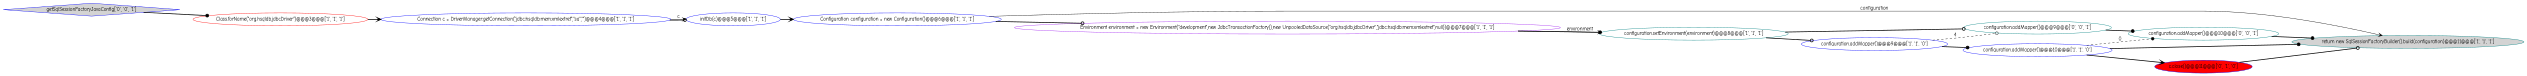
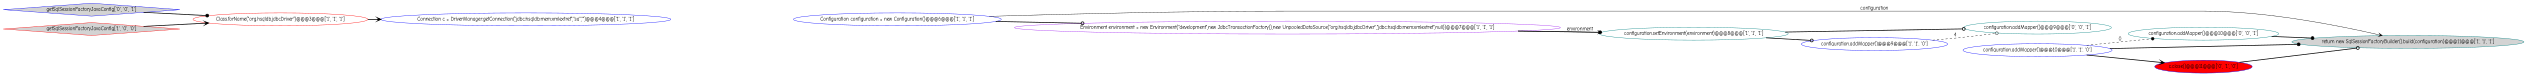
(733, 19) -> none
none -> (92, 29)
(2119, 31) -> none
(1954, 47) -> none
